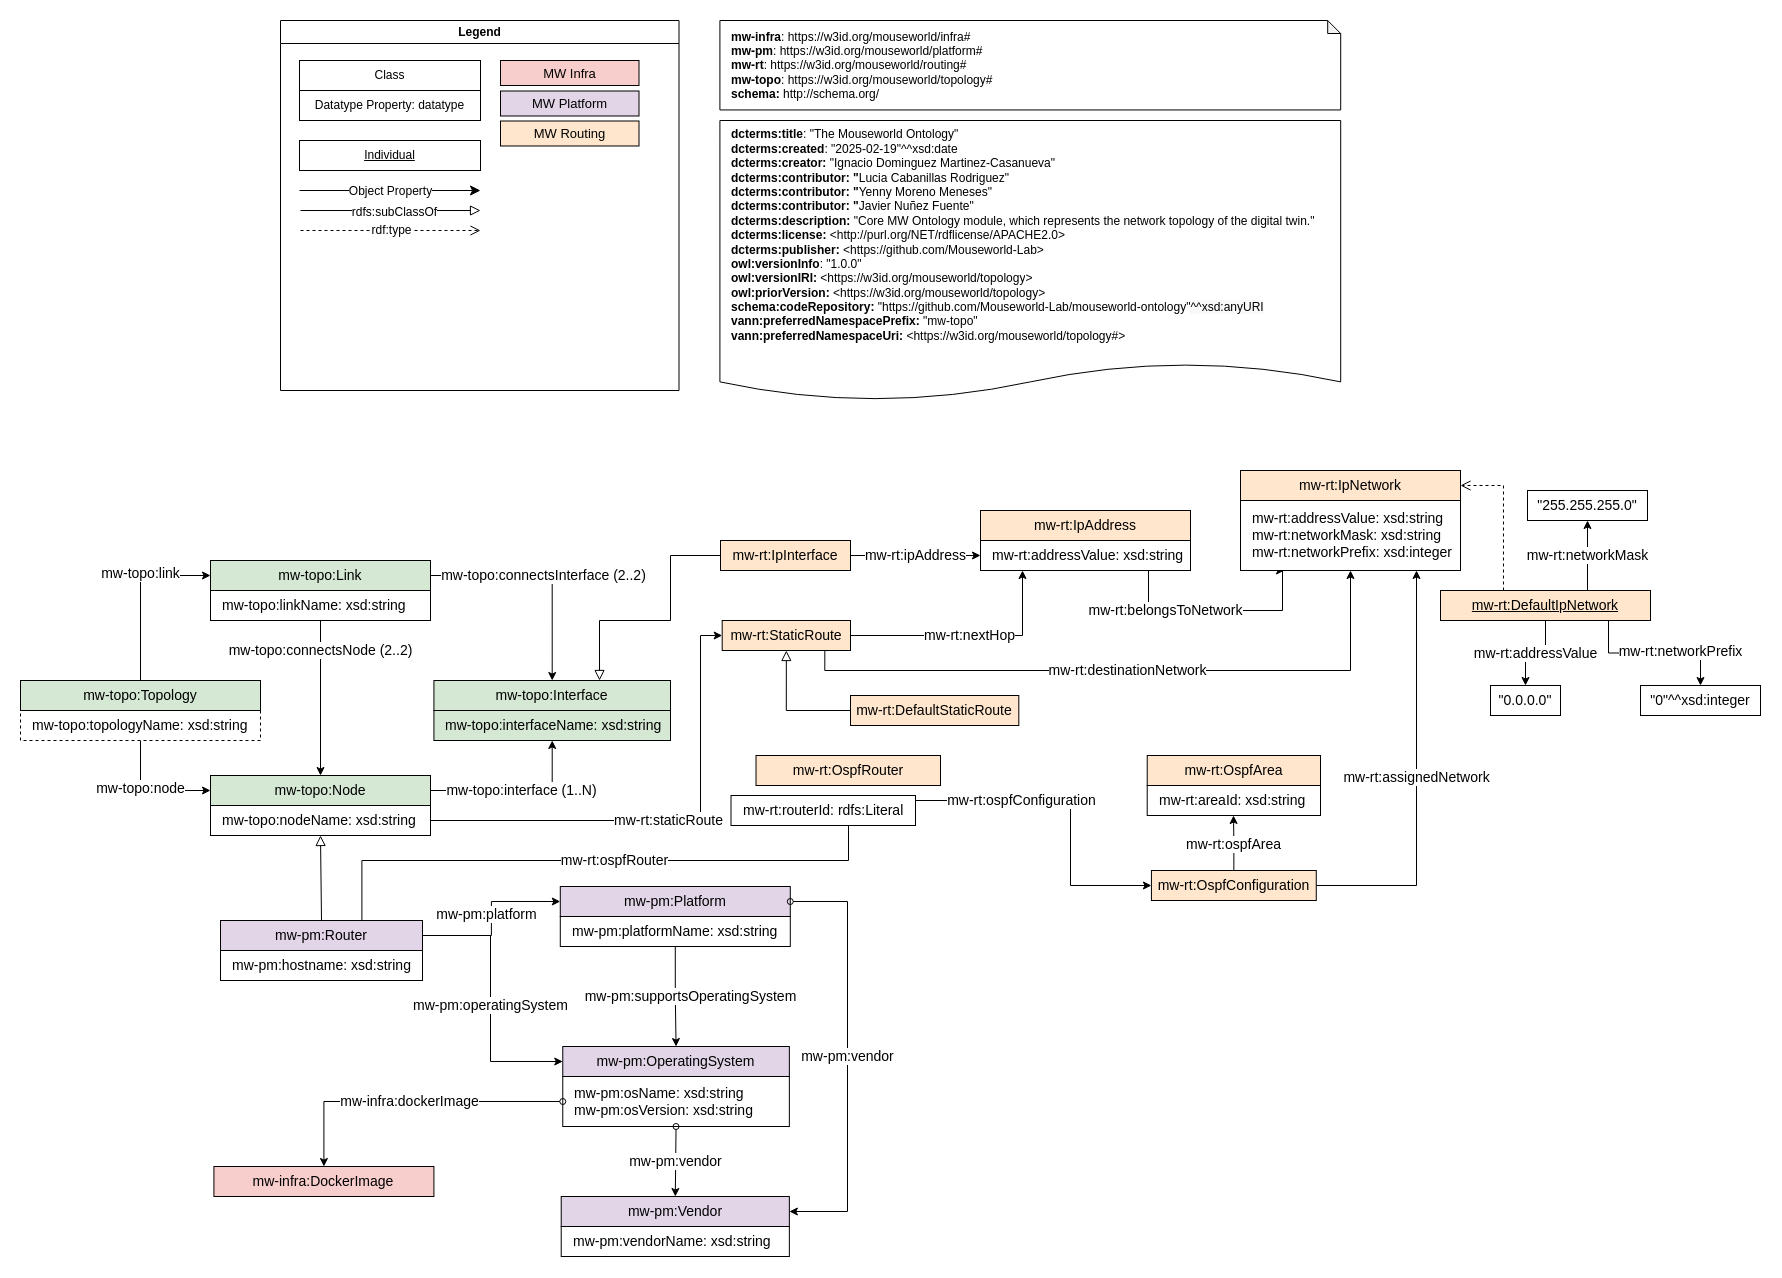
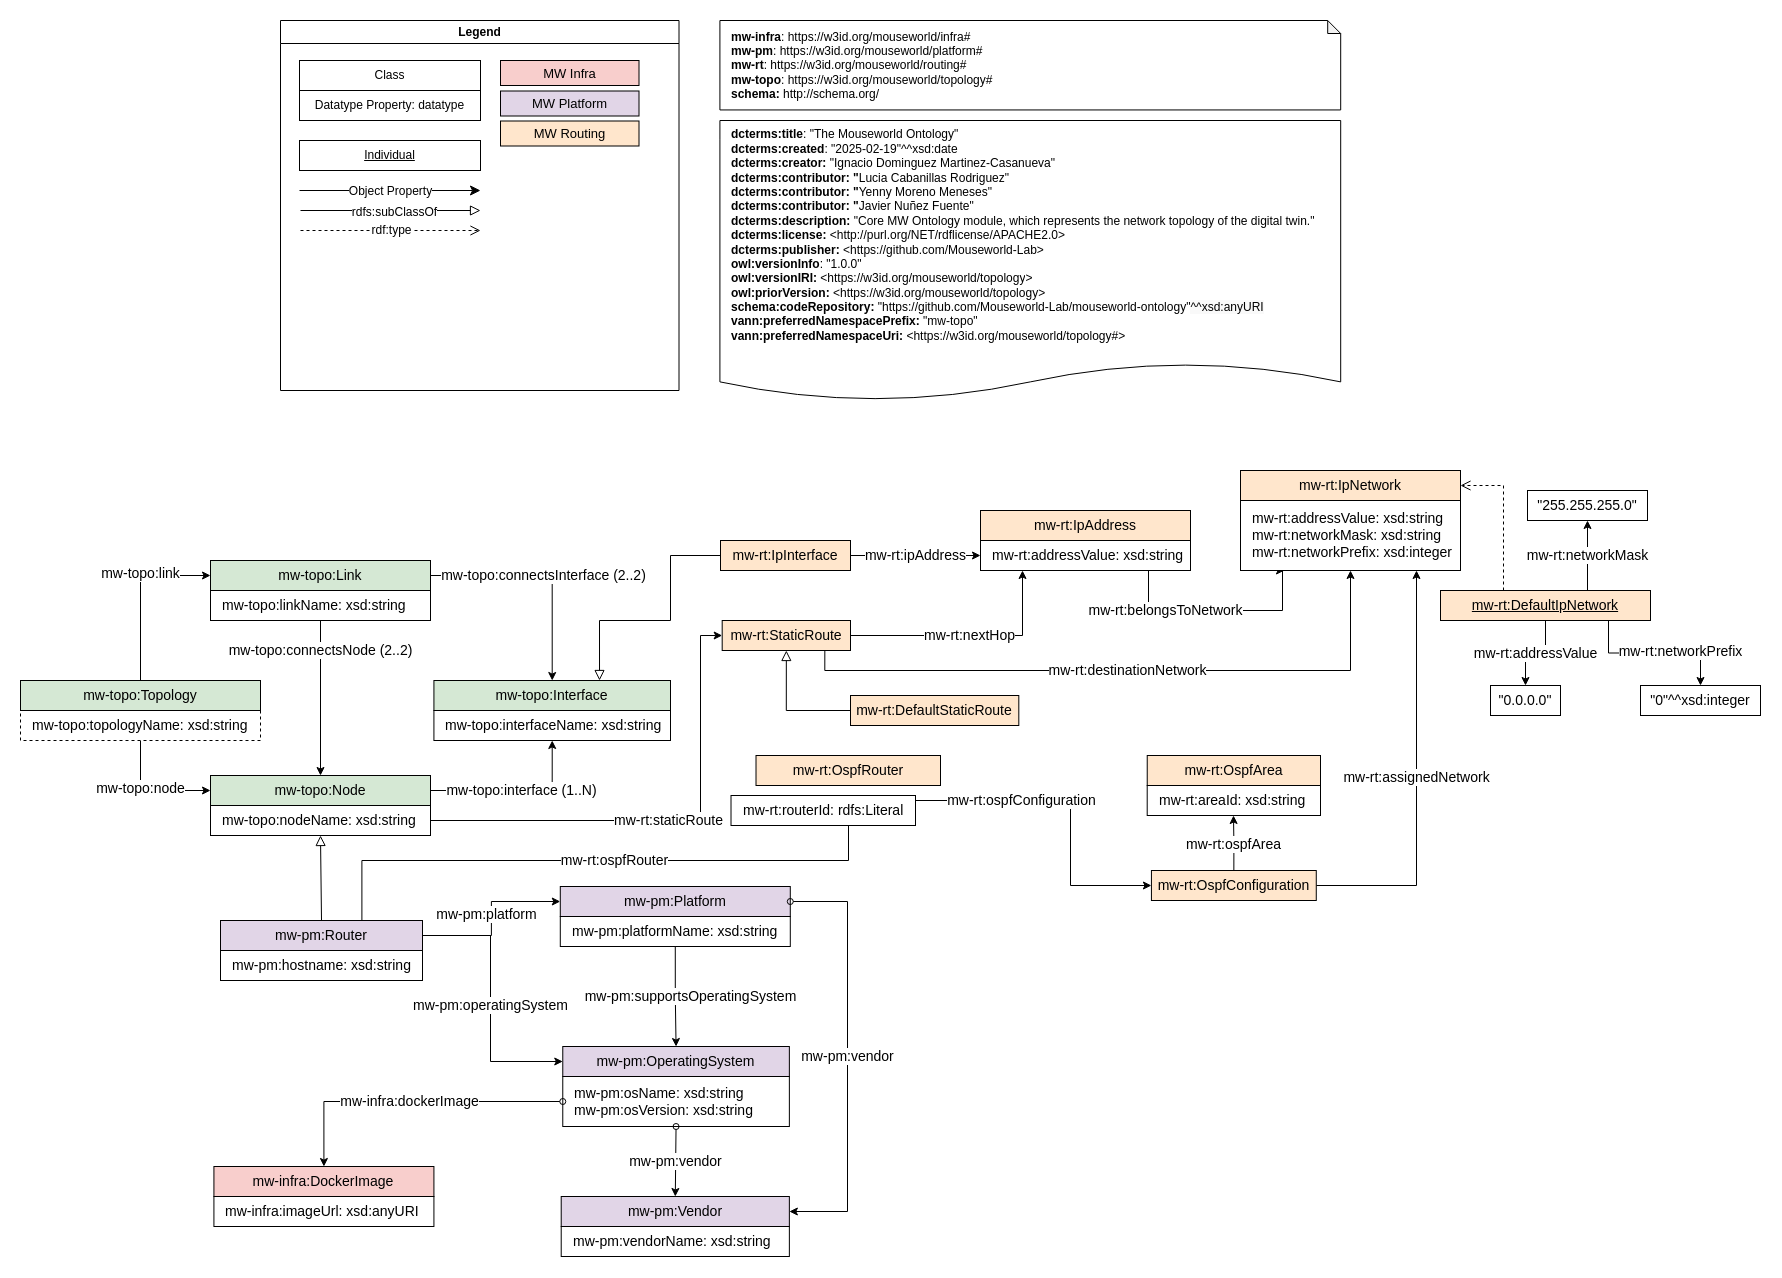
(552, 726) -> (552, 726)
none -> (324, 1212)
